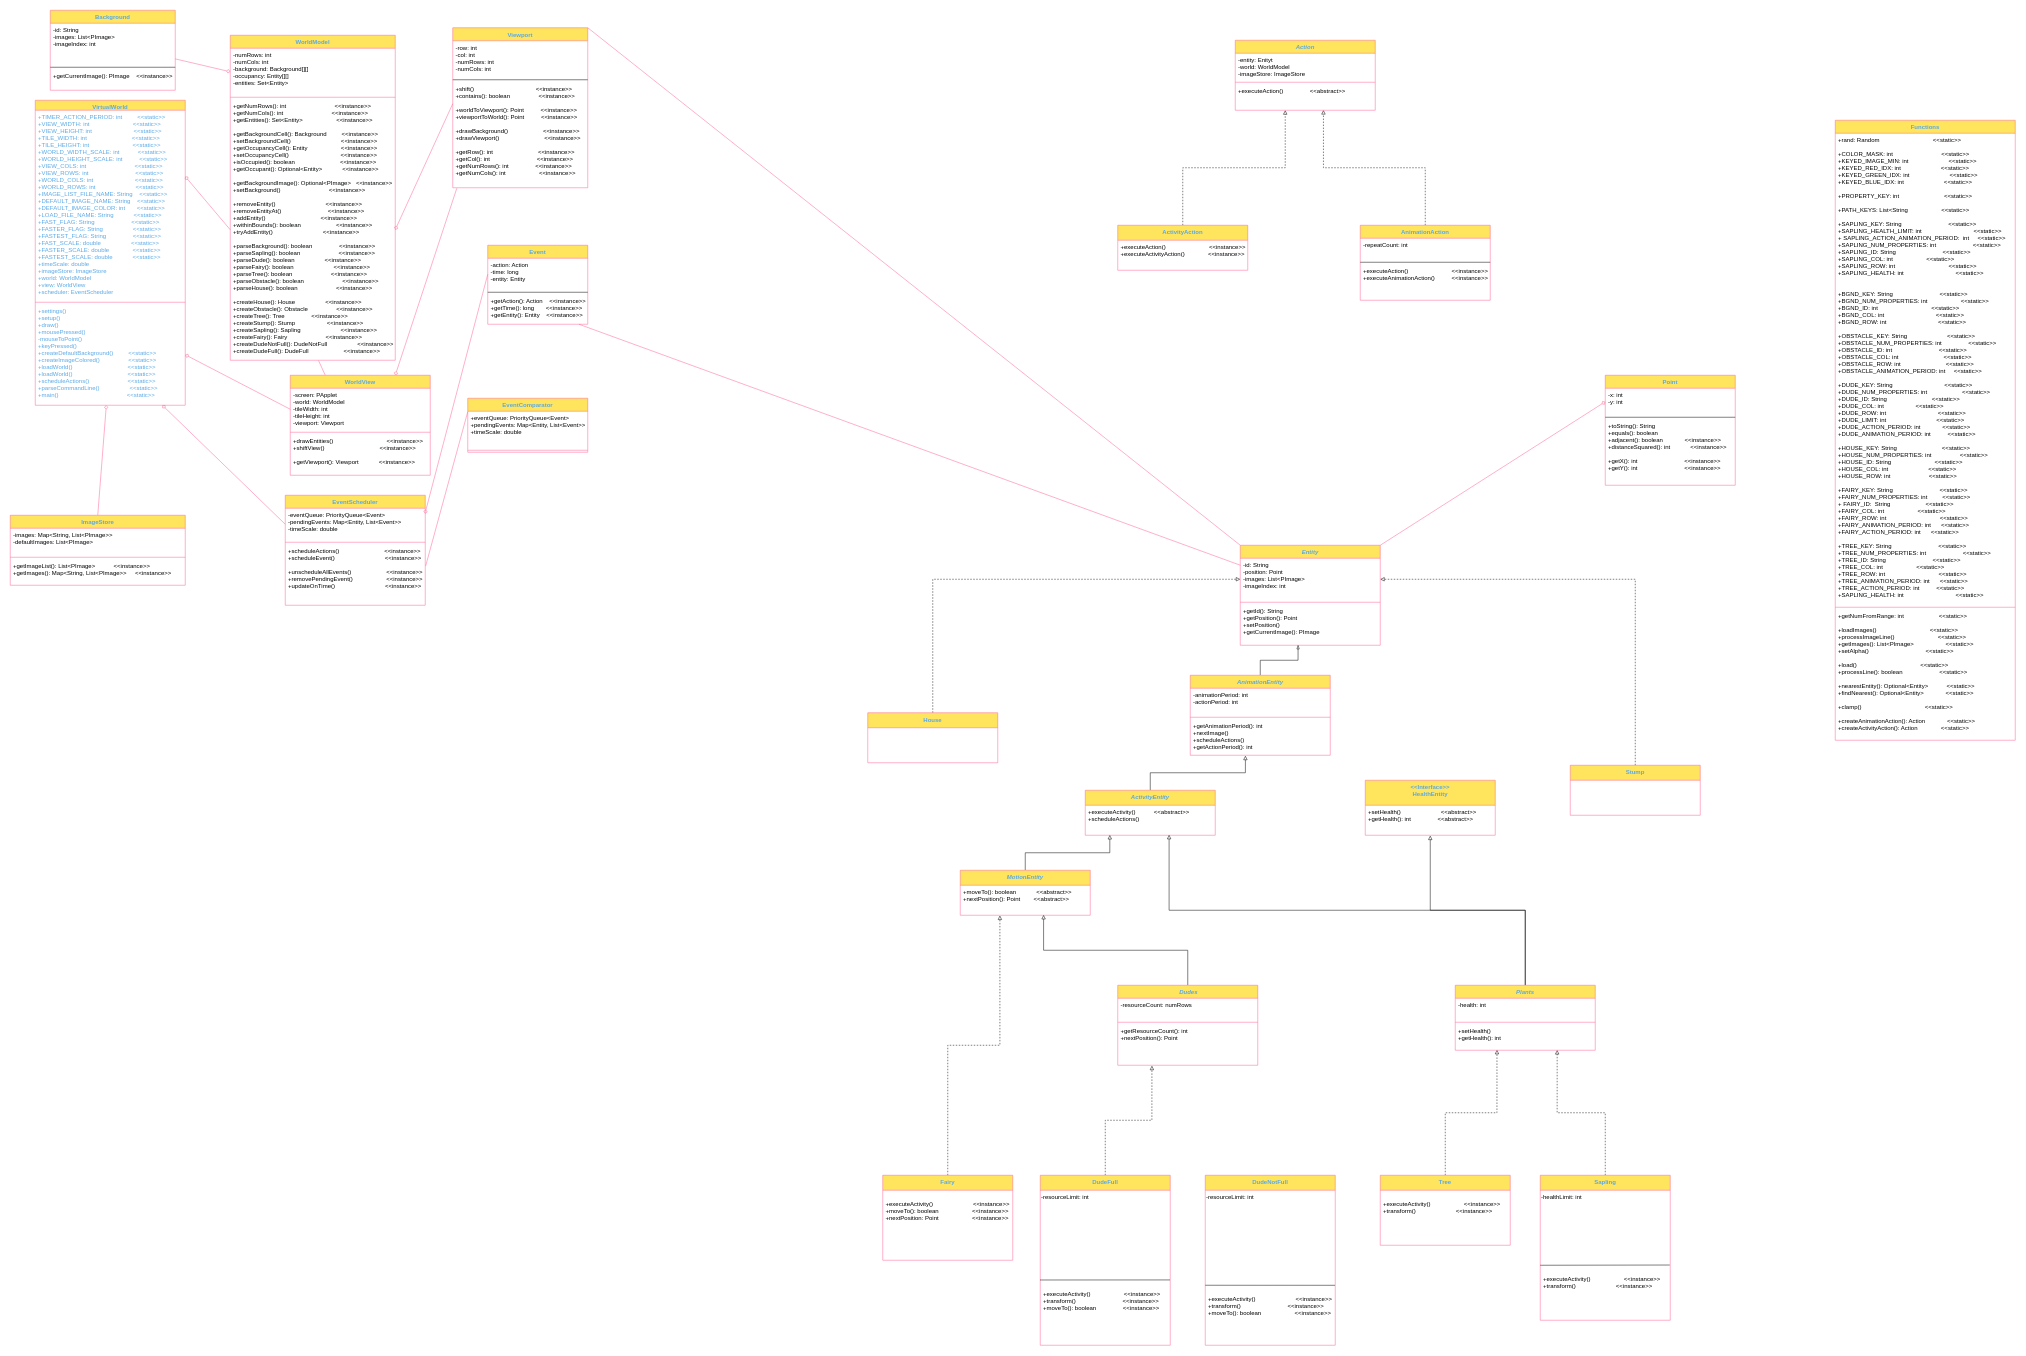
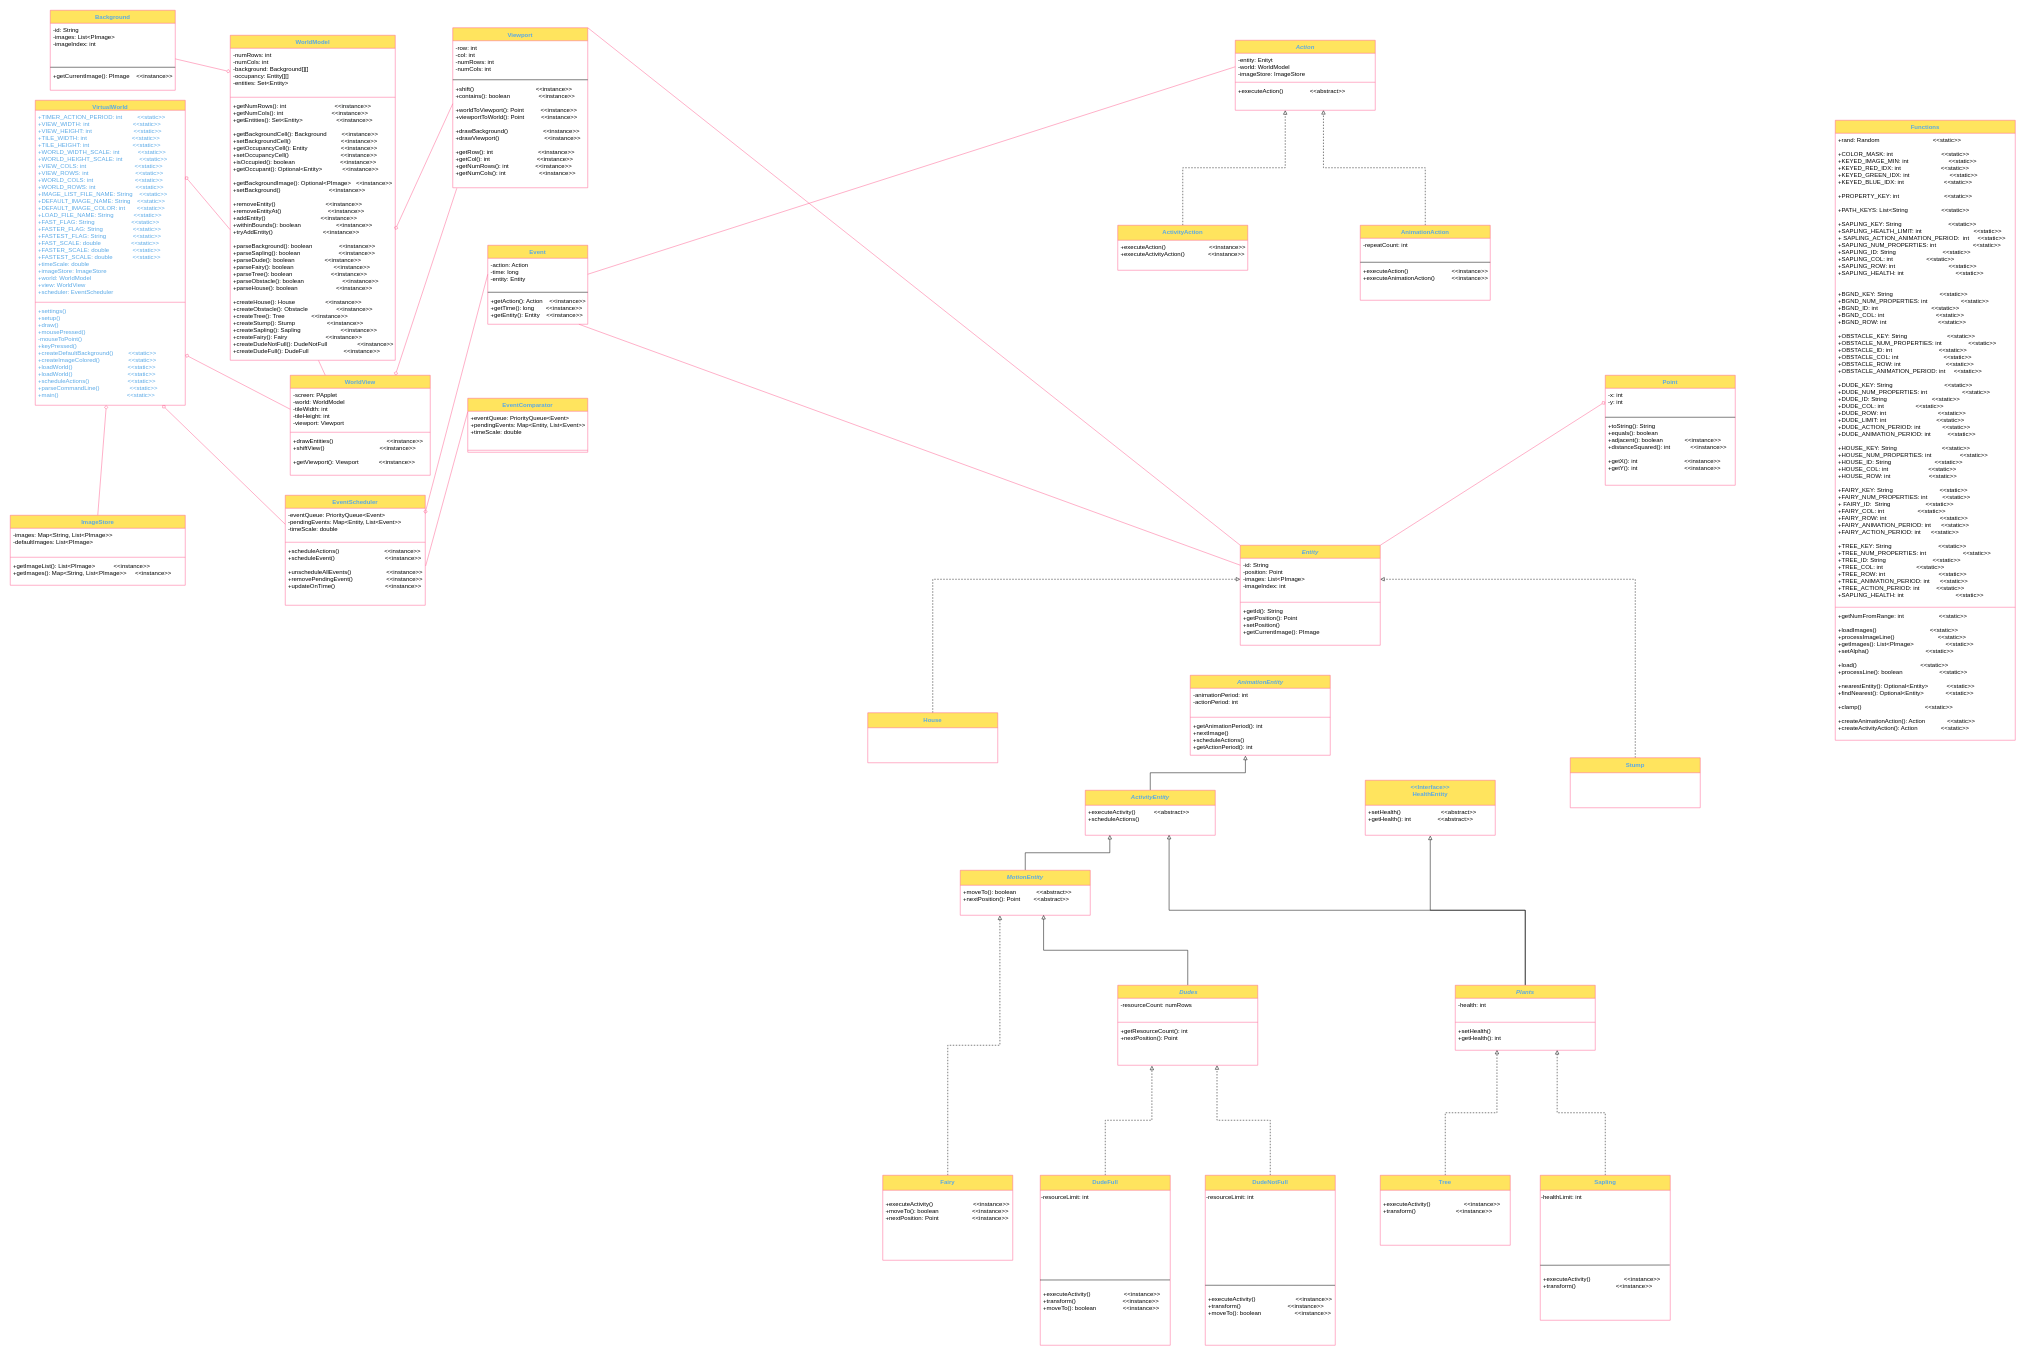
none -> (911, 171)
(1277, 660) -> none
(1635, 790) -> (1635, 783)
none -> (1246, 1120)
